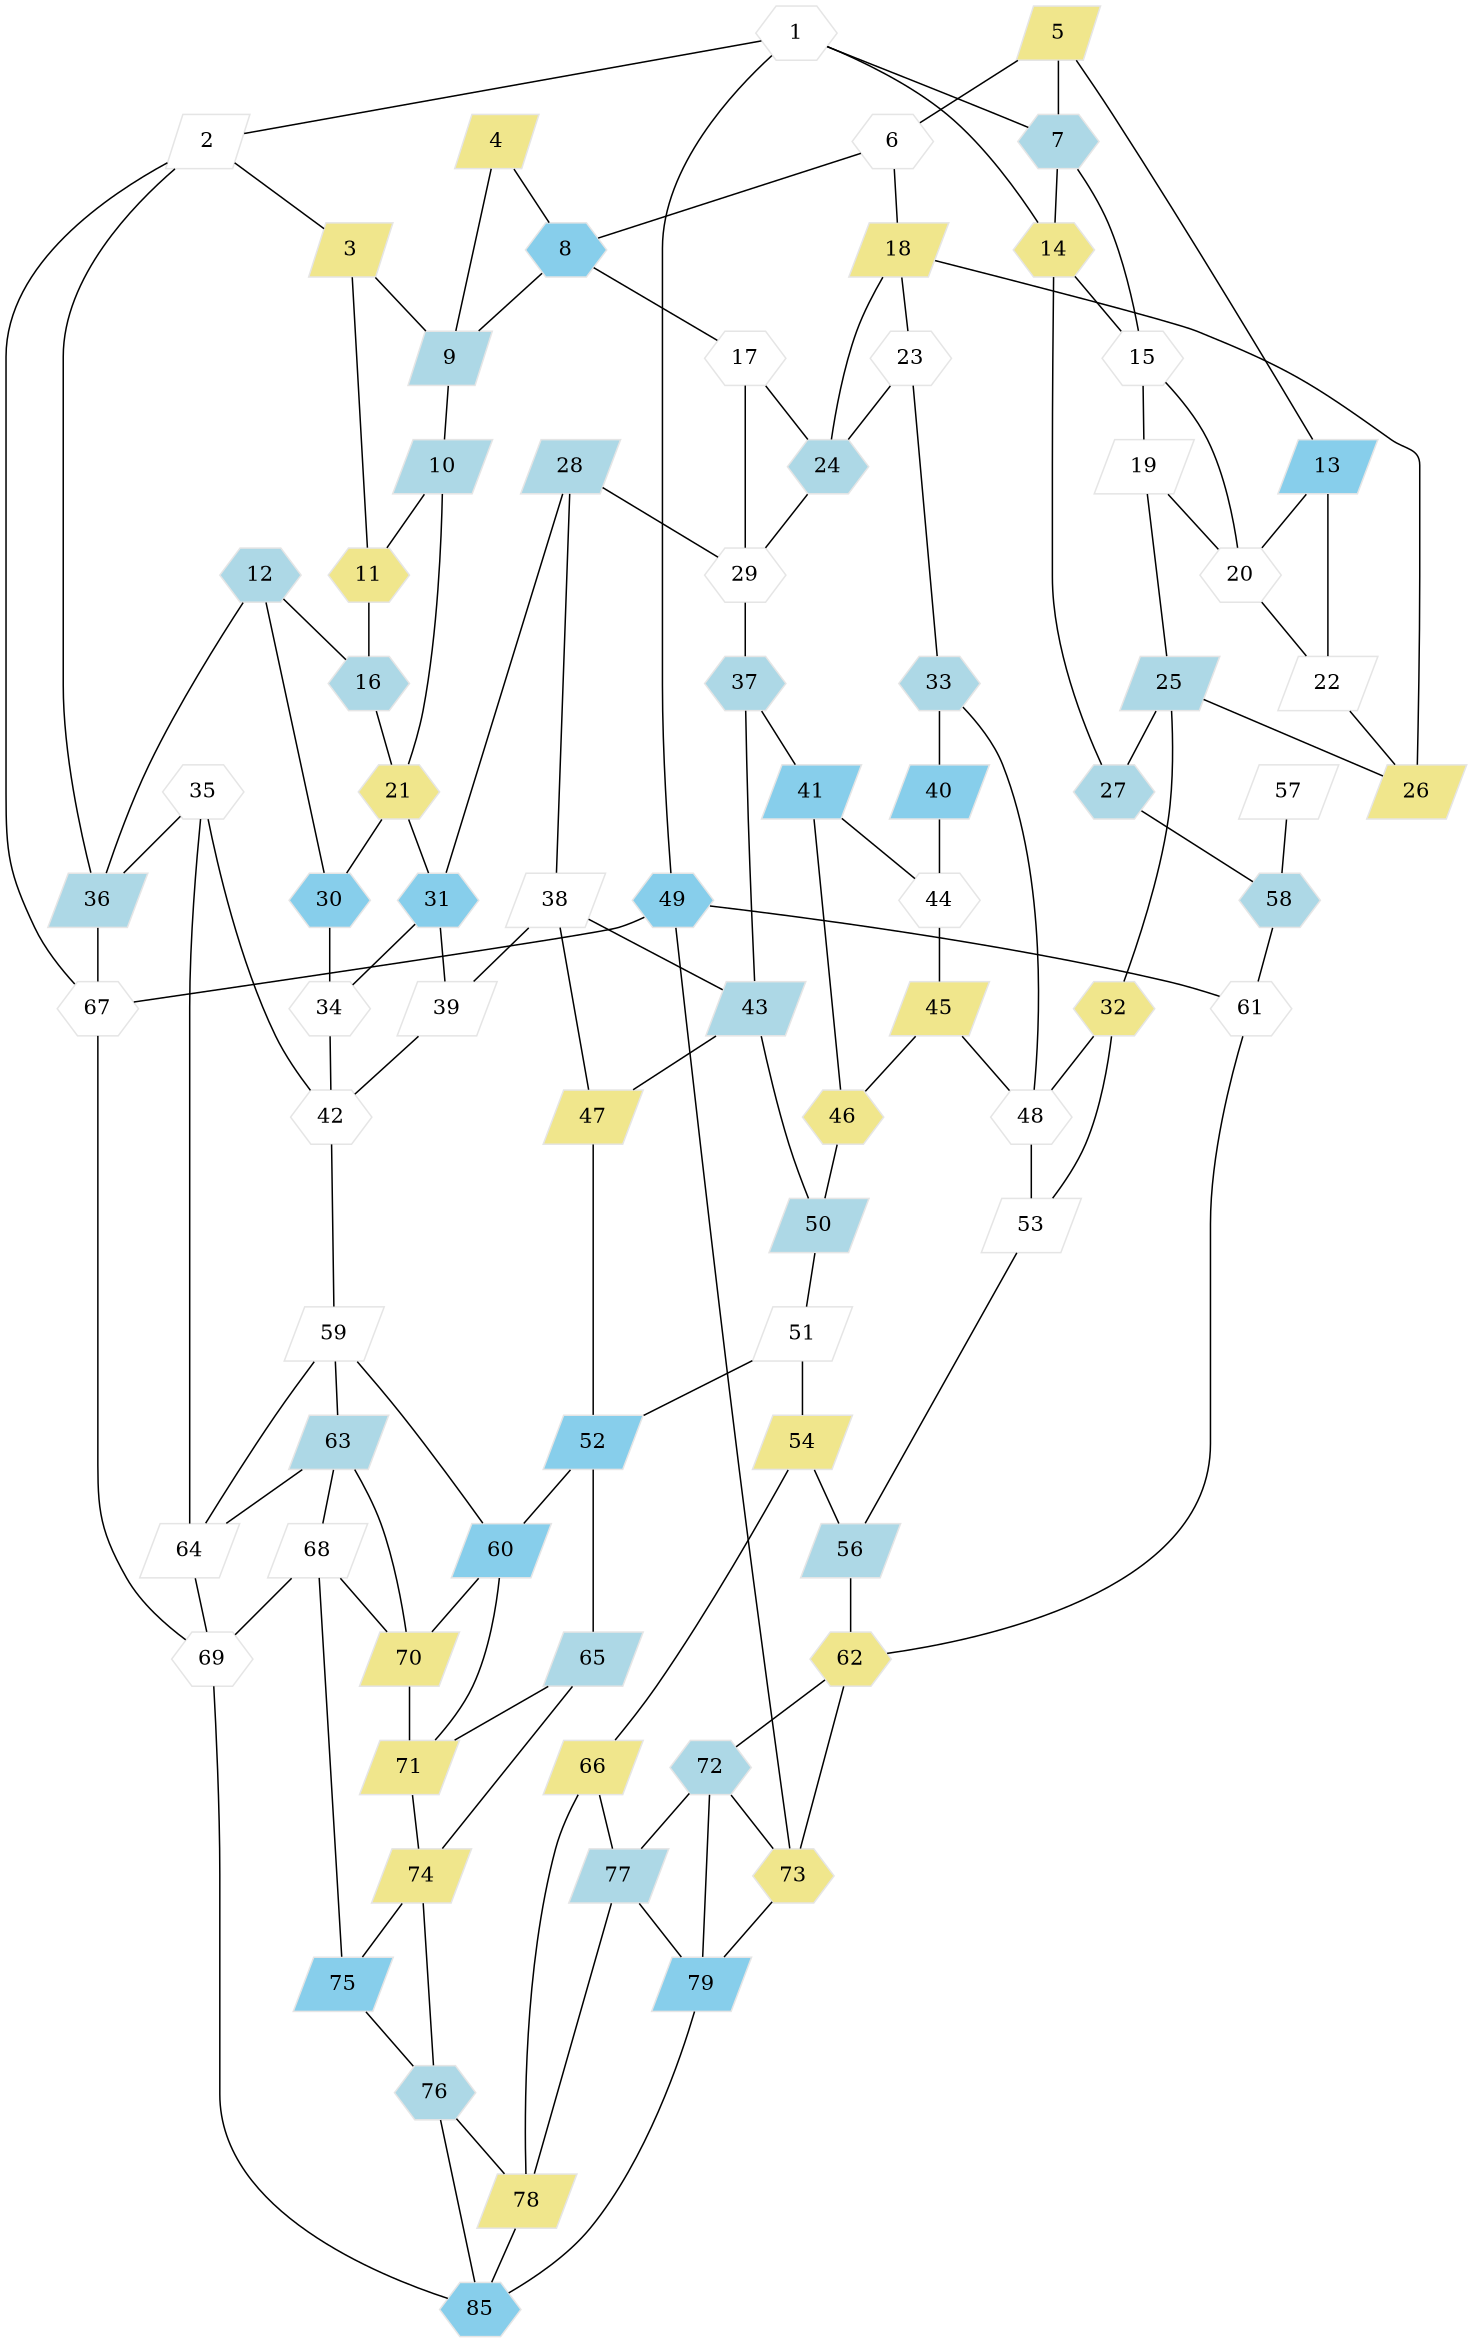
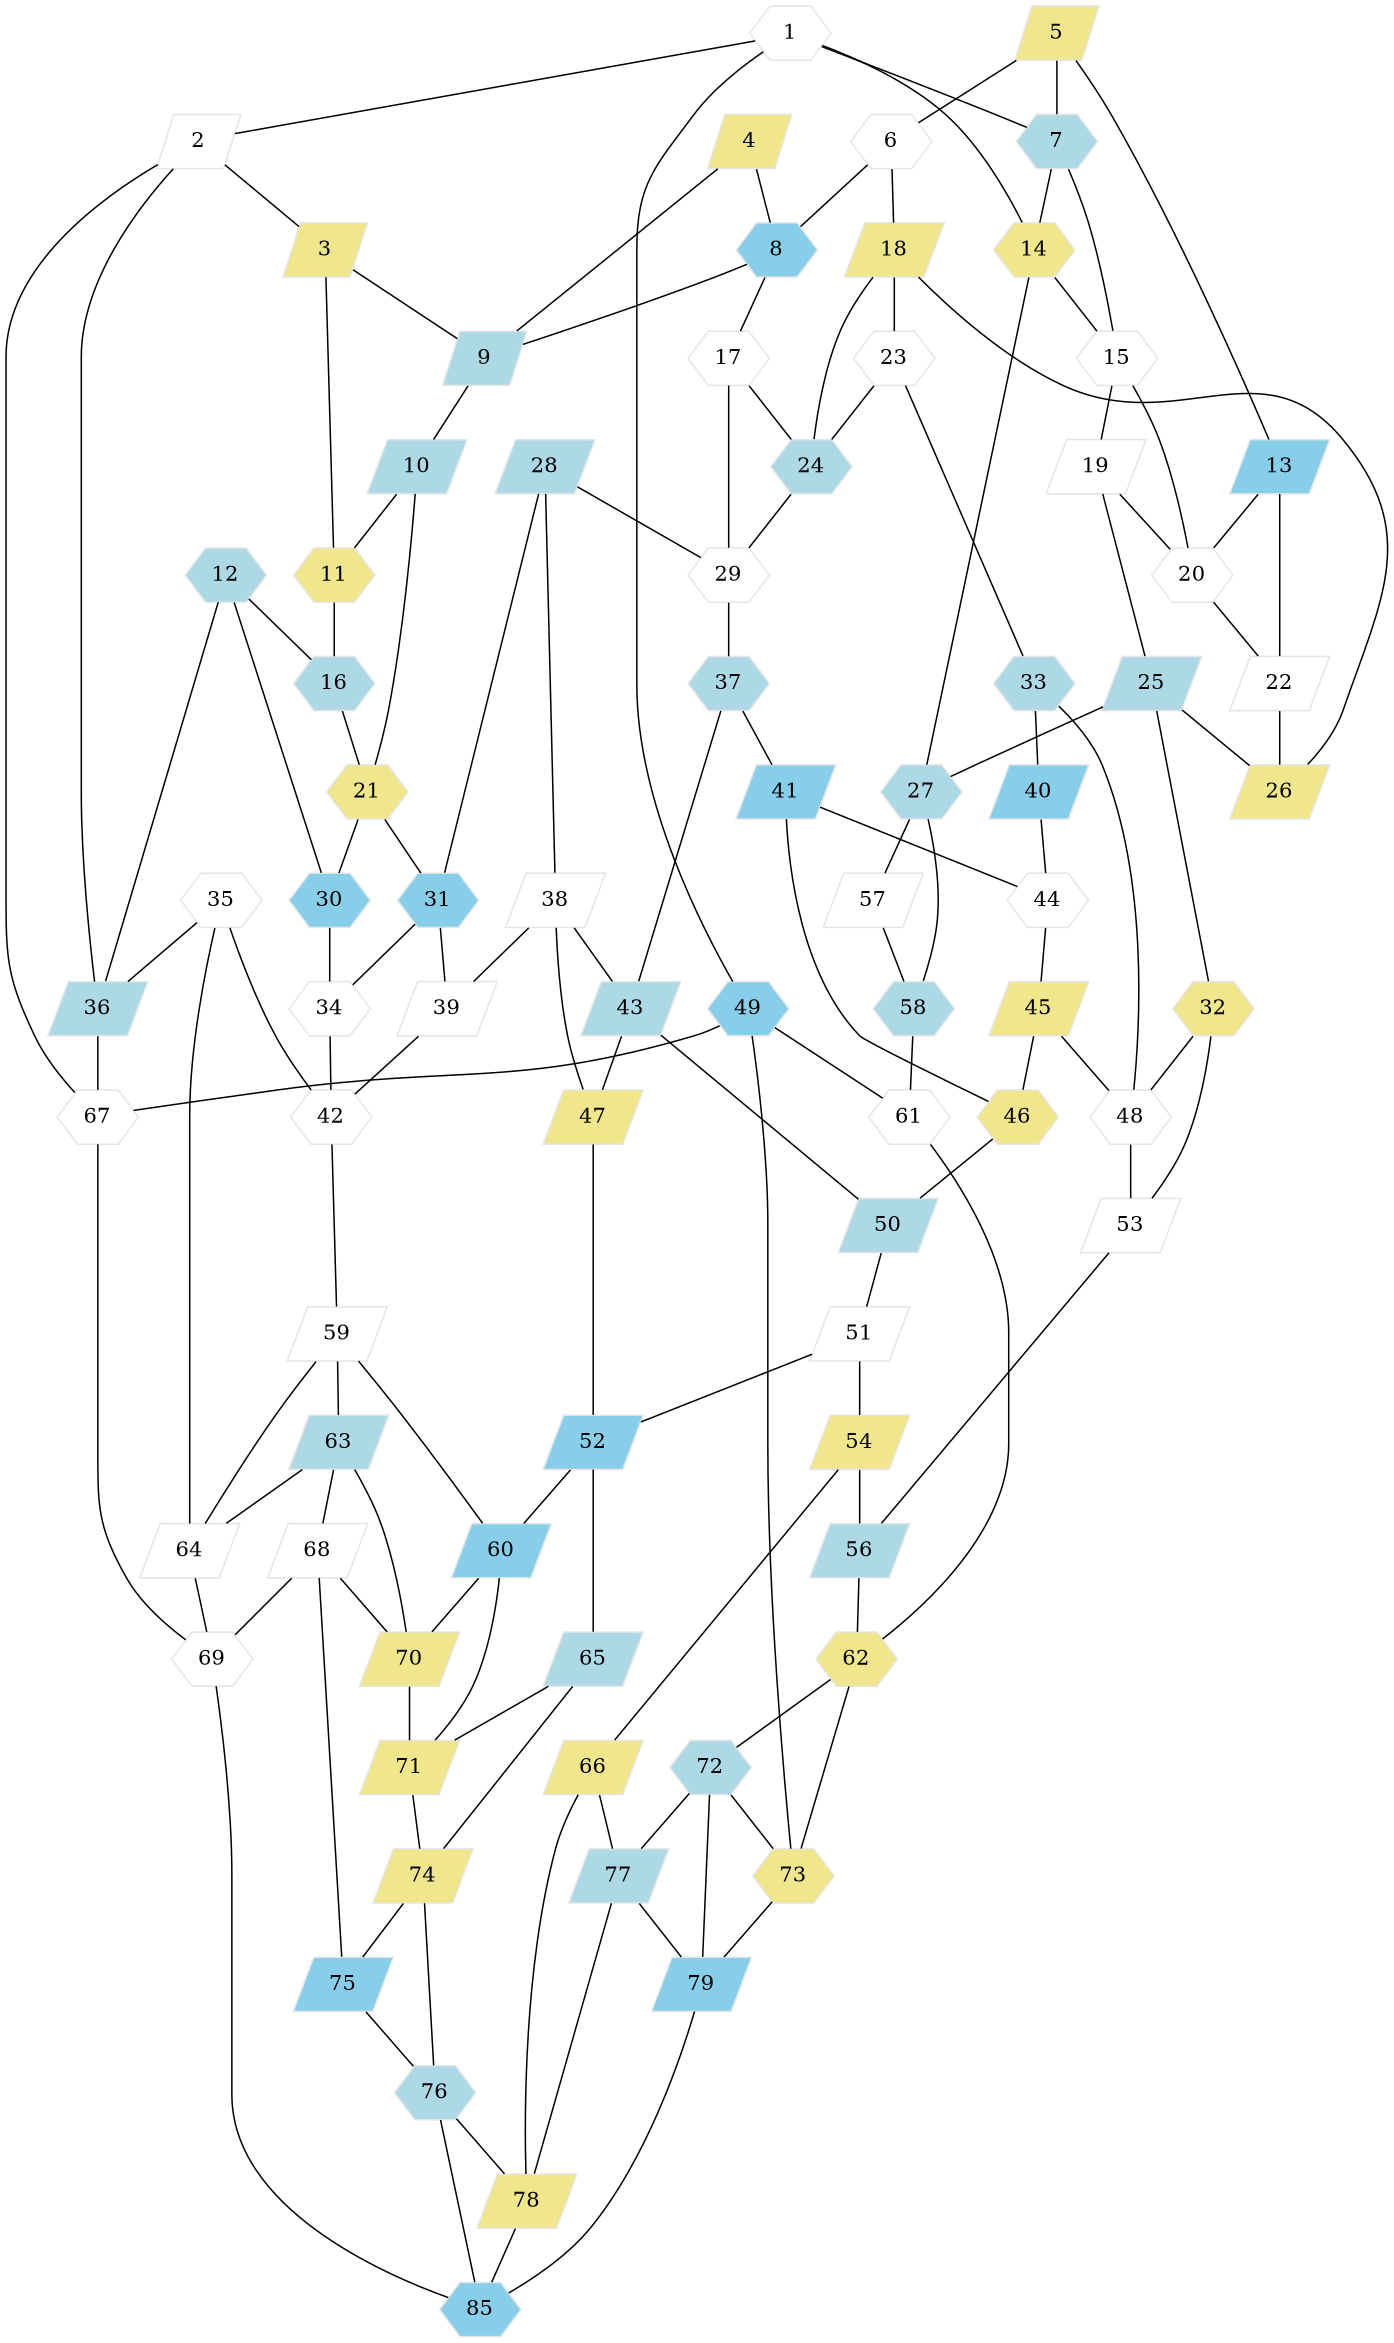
none -> (896, 849)
